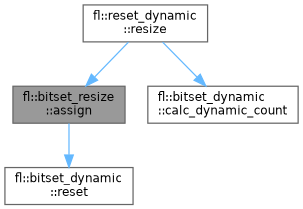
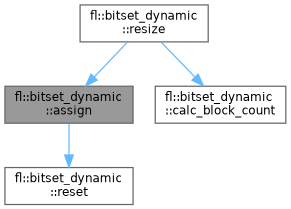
(145, 23) -> (144, 23)
(69, 105) -> (69, 105)
(223, 105) -> (221, 105)
